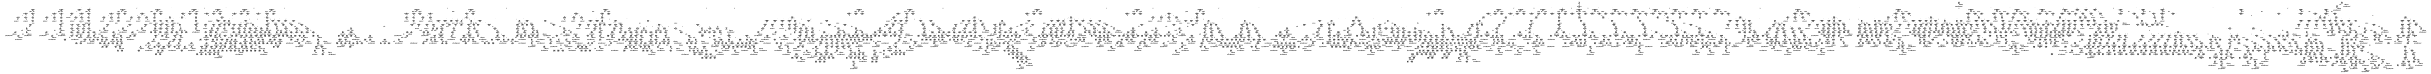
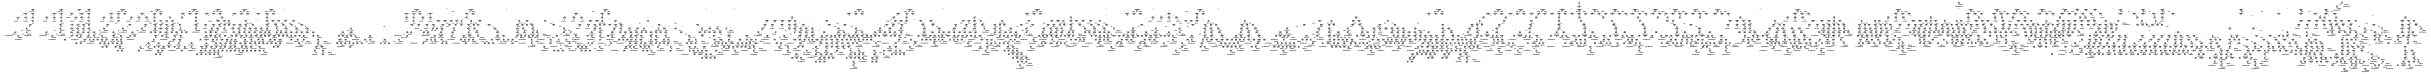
(808, 21) -> none
